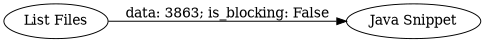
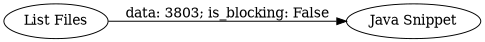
(227, 14) -> (227, 14)
